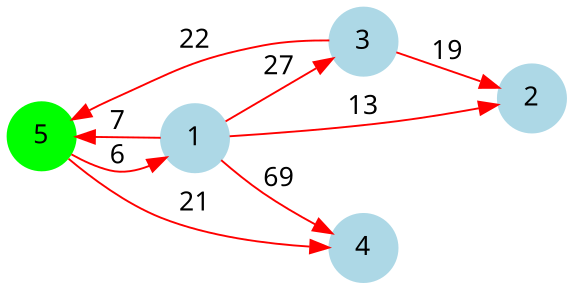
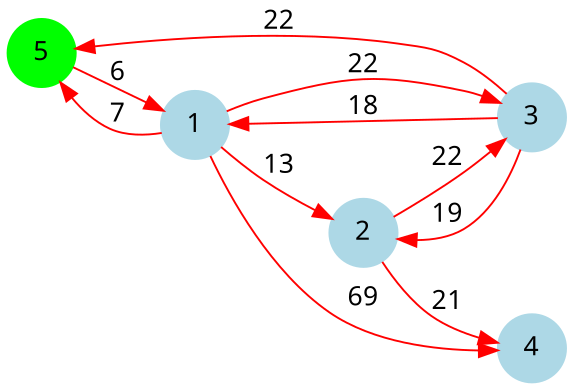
(279, 67) -> (363, 65)
none -> (373, 121)
none -> (444, 186)
(181, 225) -> (423, 310)
